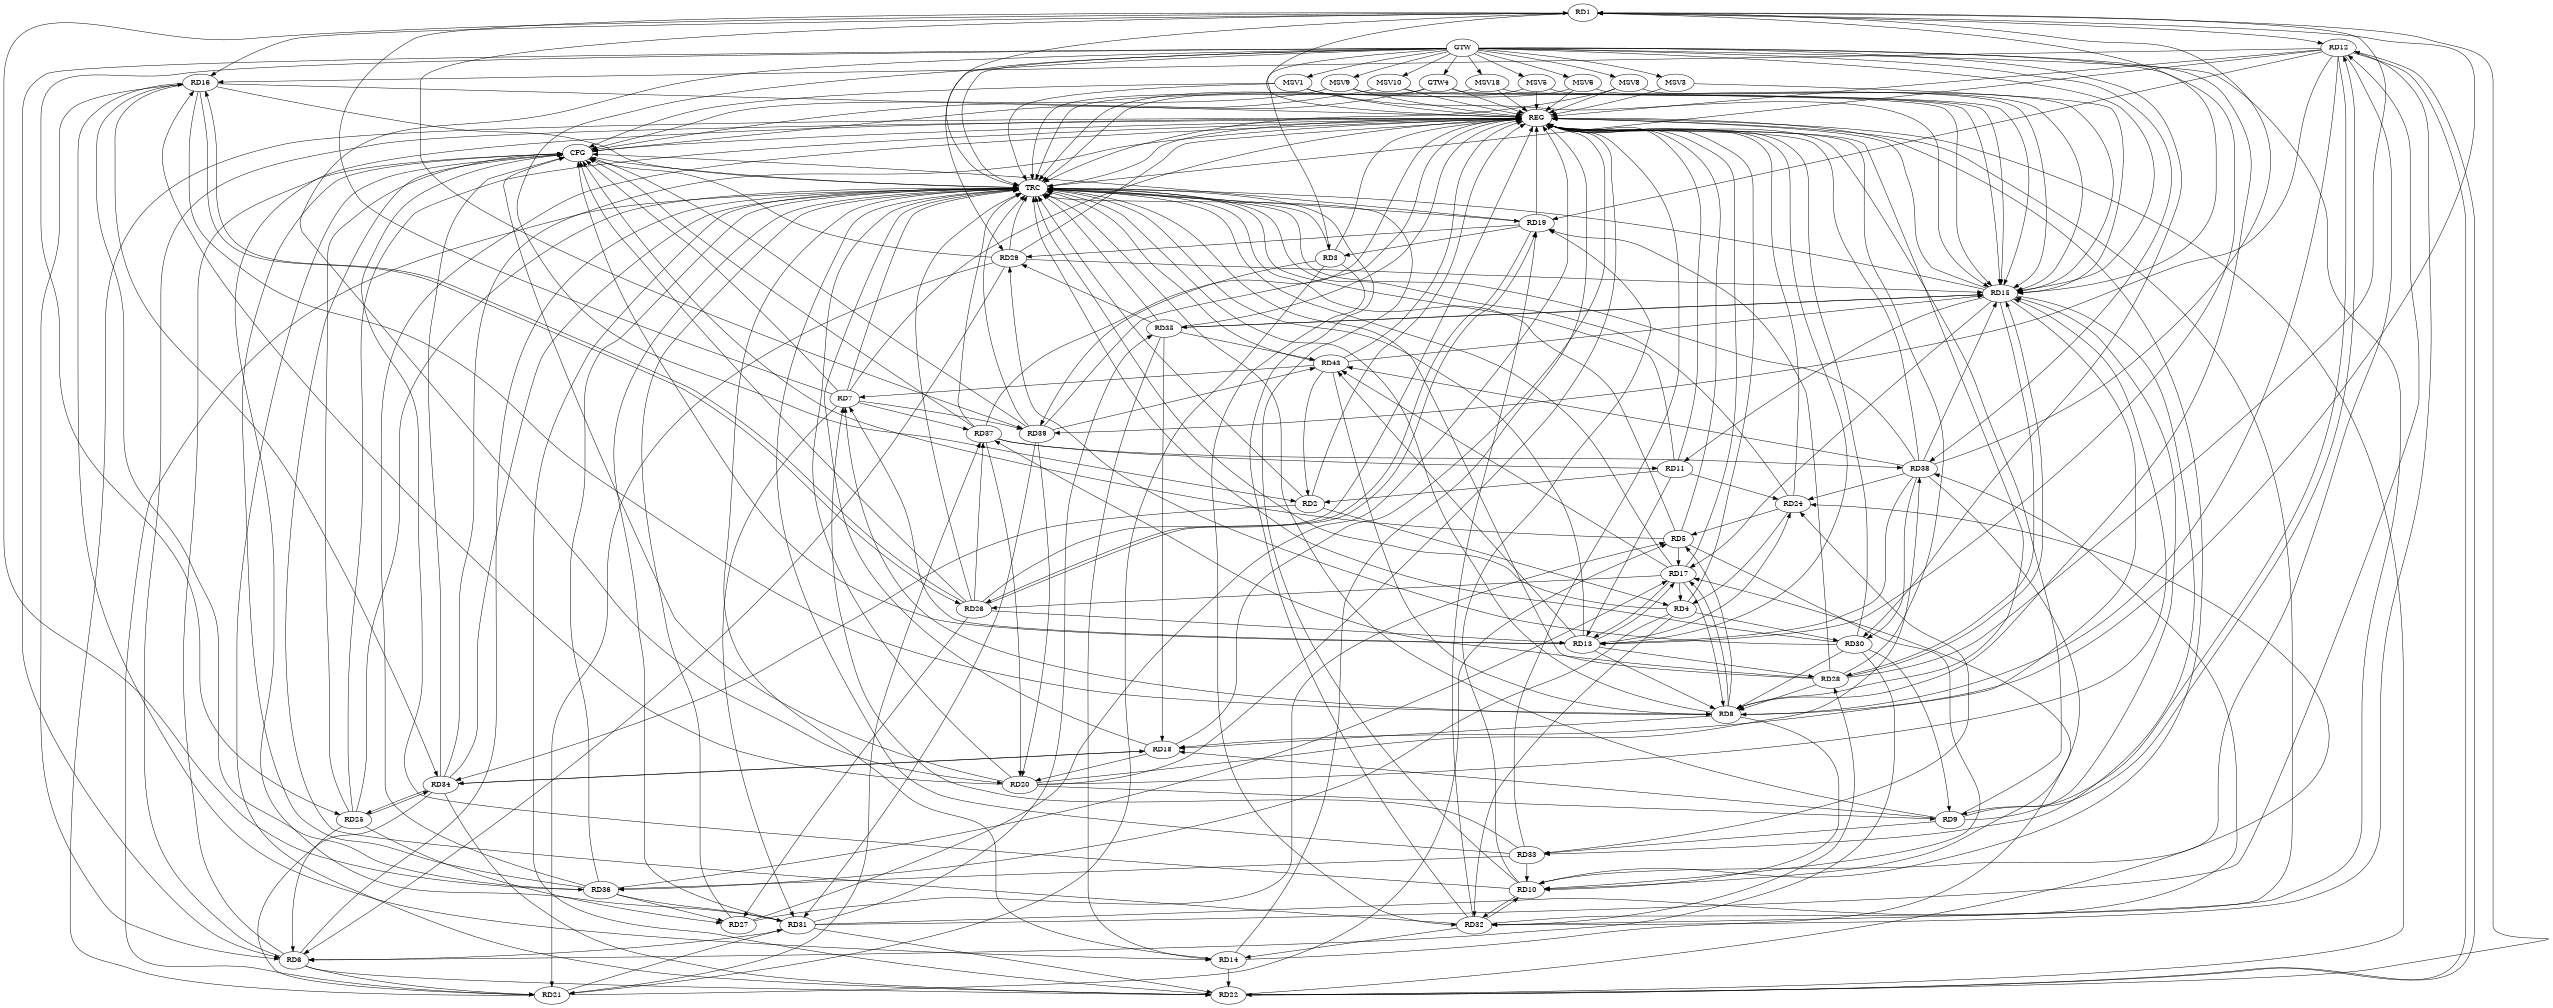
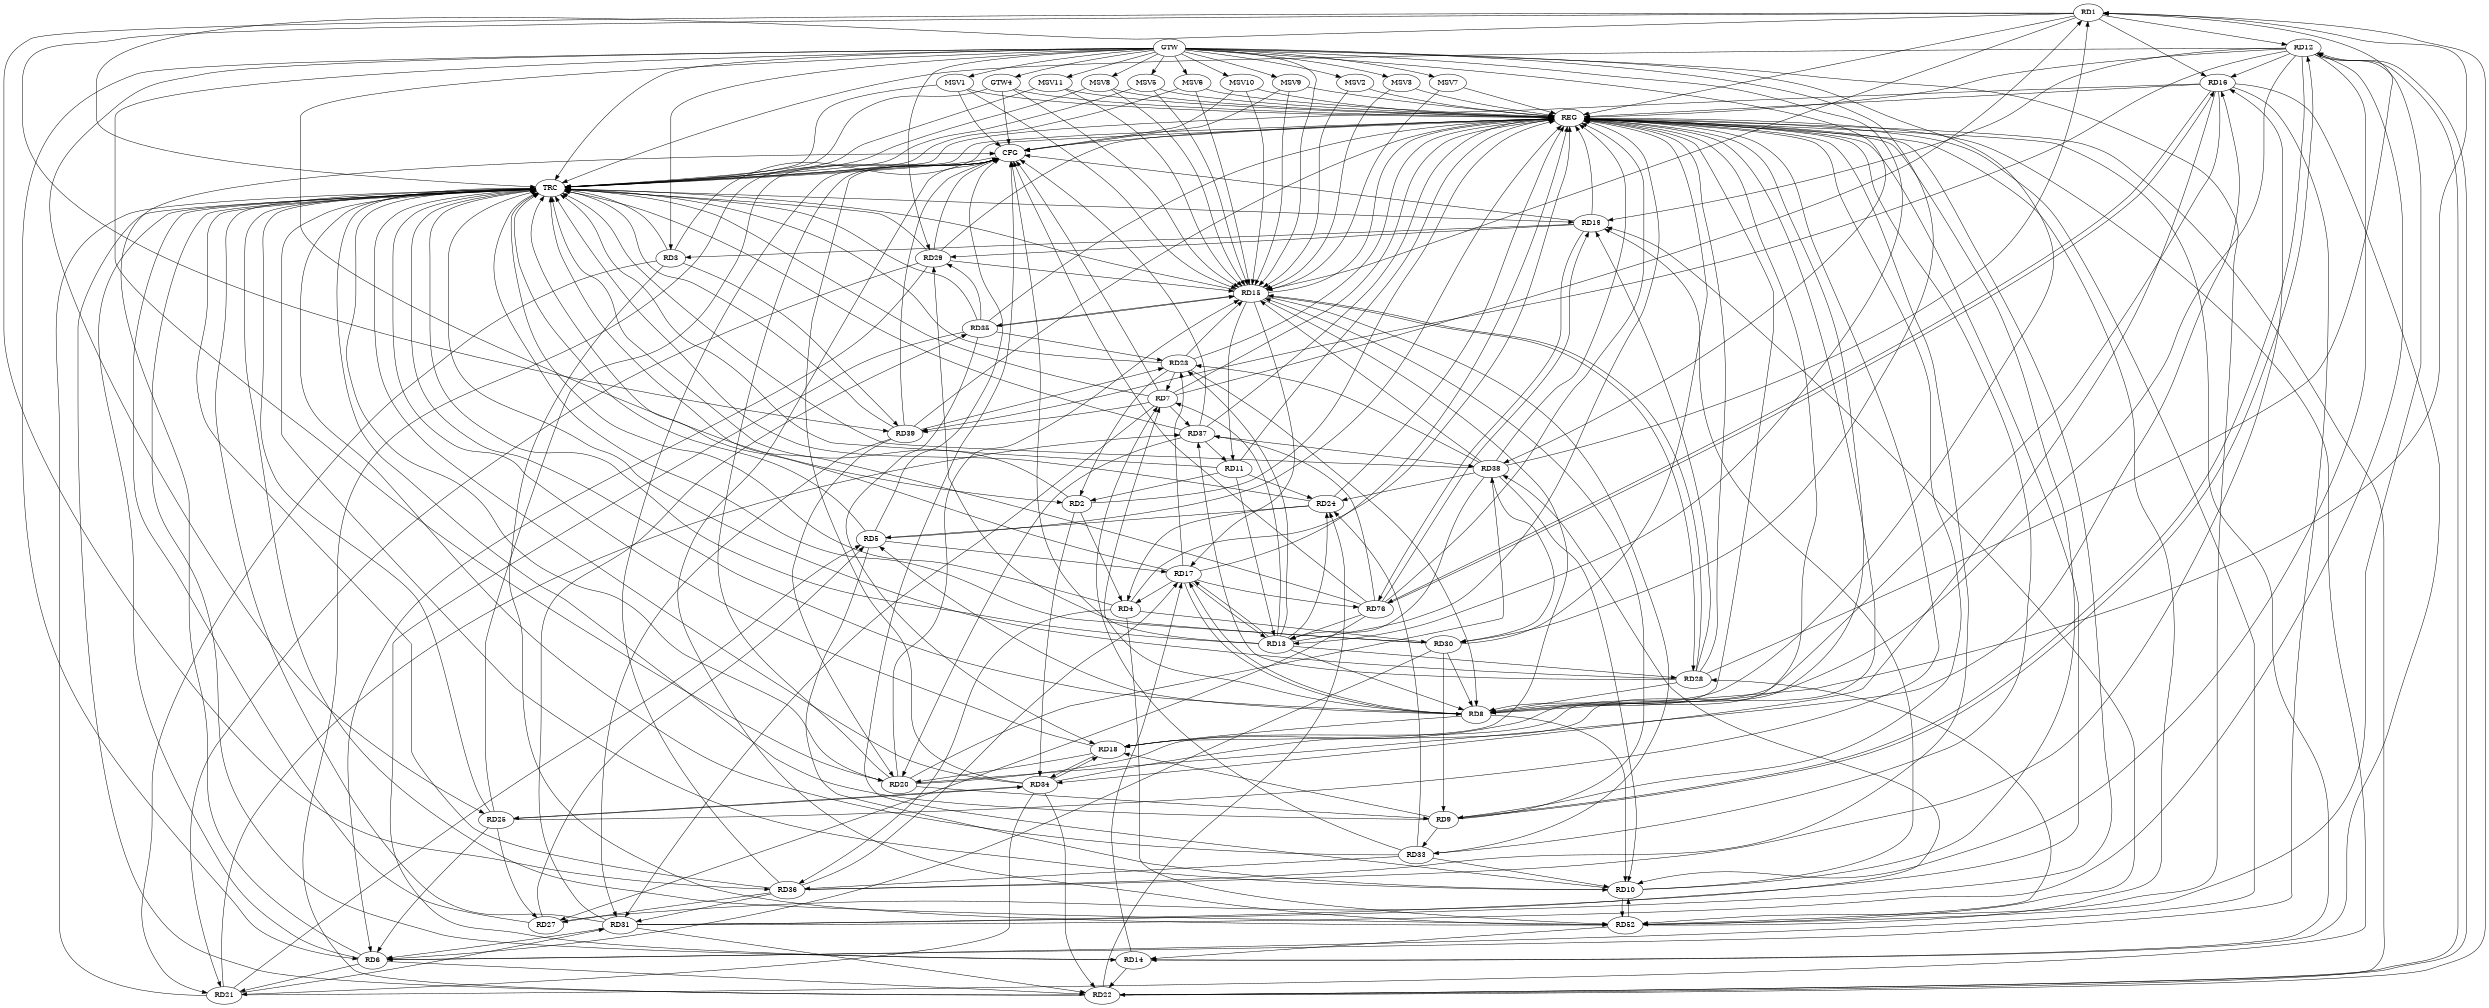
none -> (1355, 83)
none -> (1448, 83)
(1487, 83) -> (1051, 83)
(1331, 364) -> (1179, 364)
(974, 609) -> (1376, 609)
(1474, 925) -> (1625, 925)
